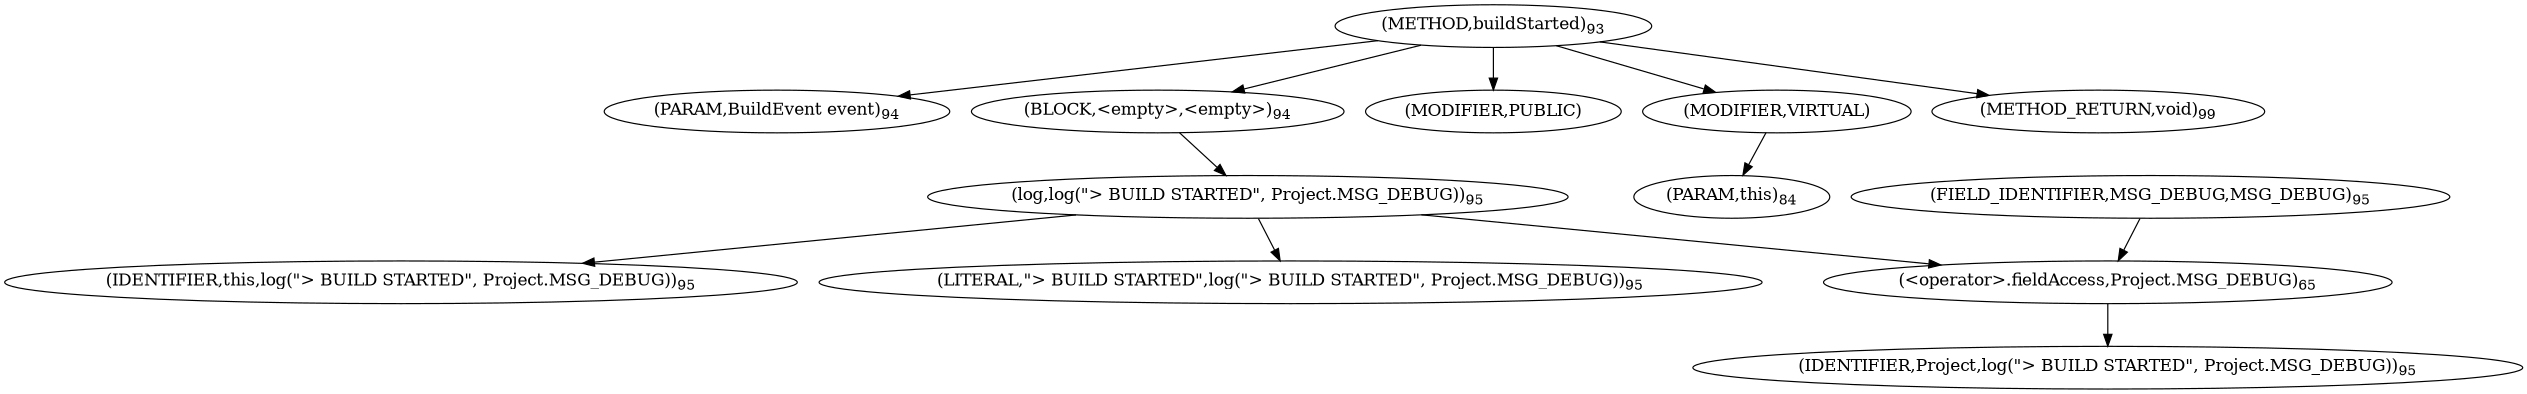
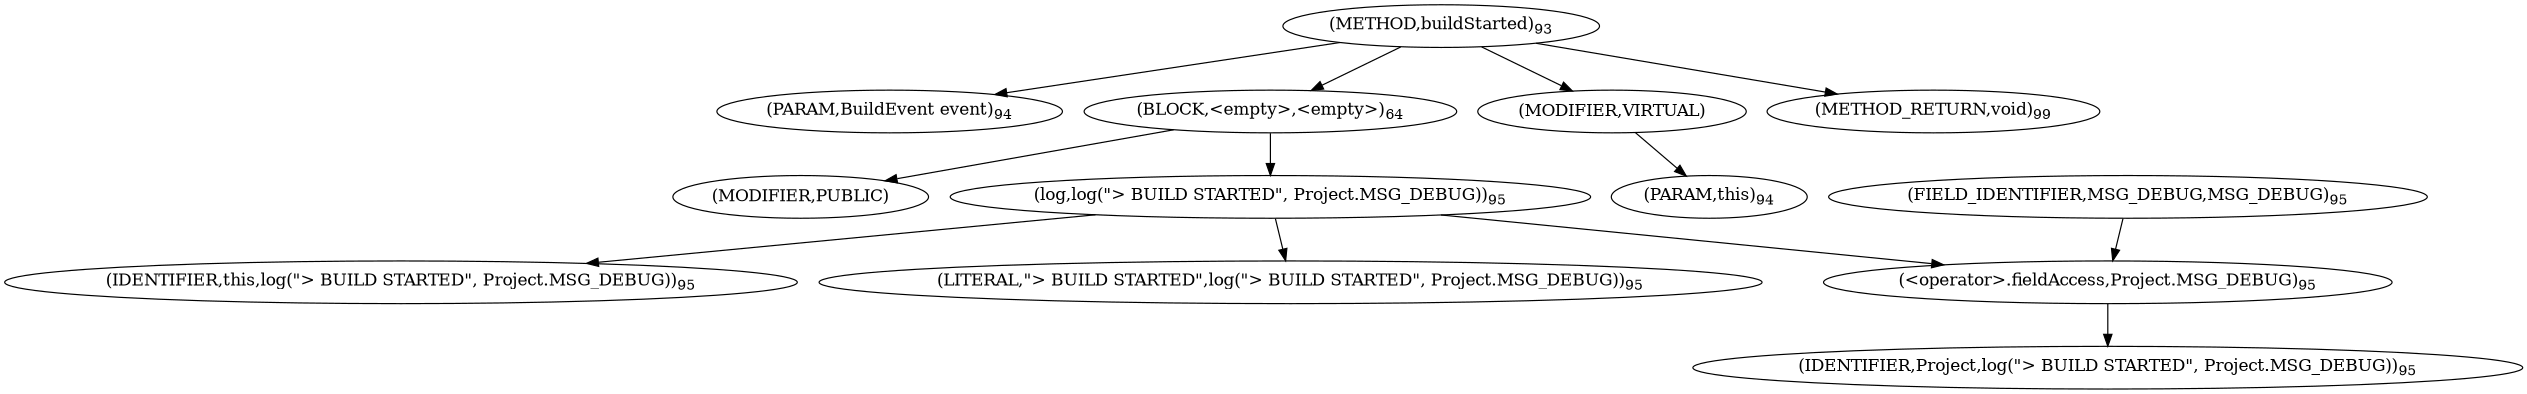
(1493, 63) -> (1035, 154)
(1282, 110) -> (1395, 110)
(1788, 195) -> (1766, 195)
(2308, 281) -> (2308, 281)
